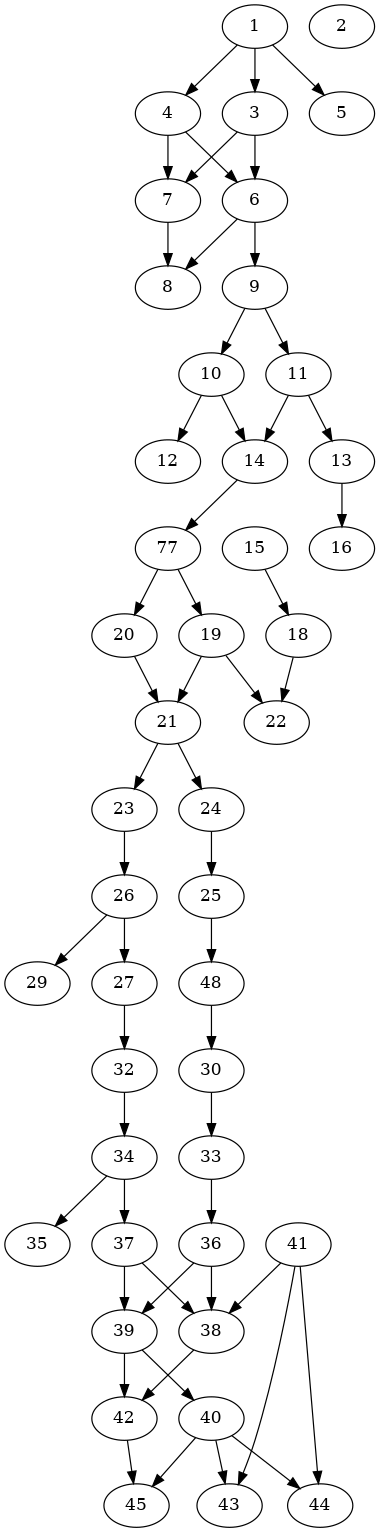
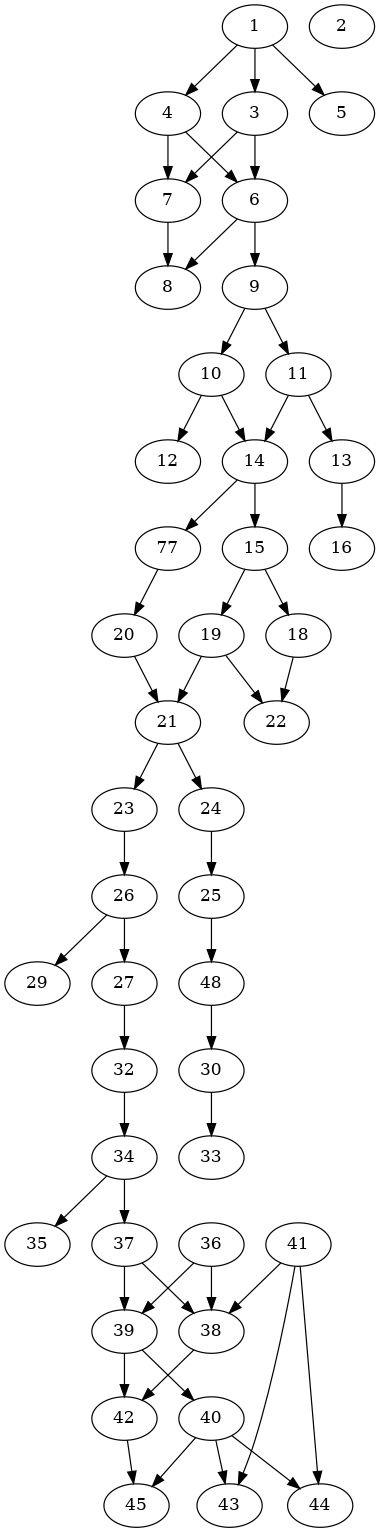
none -> (255, 499)
(187, 587) -> (236, 587)
(211, 1195) -> none
